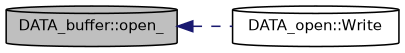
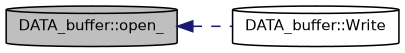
(316, 26) -> (316, 26)
